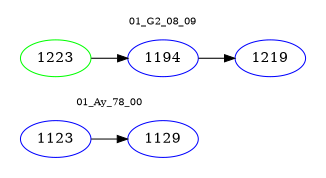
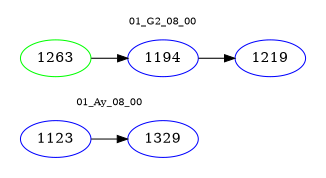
(163, 22) -> (163, 22)
(56, 58) -> (56, 58)
(109, 103) -> (109, 103)
(163, 139) -> (163, 139)
